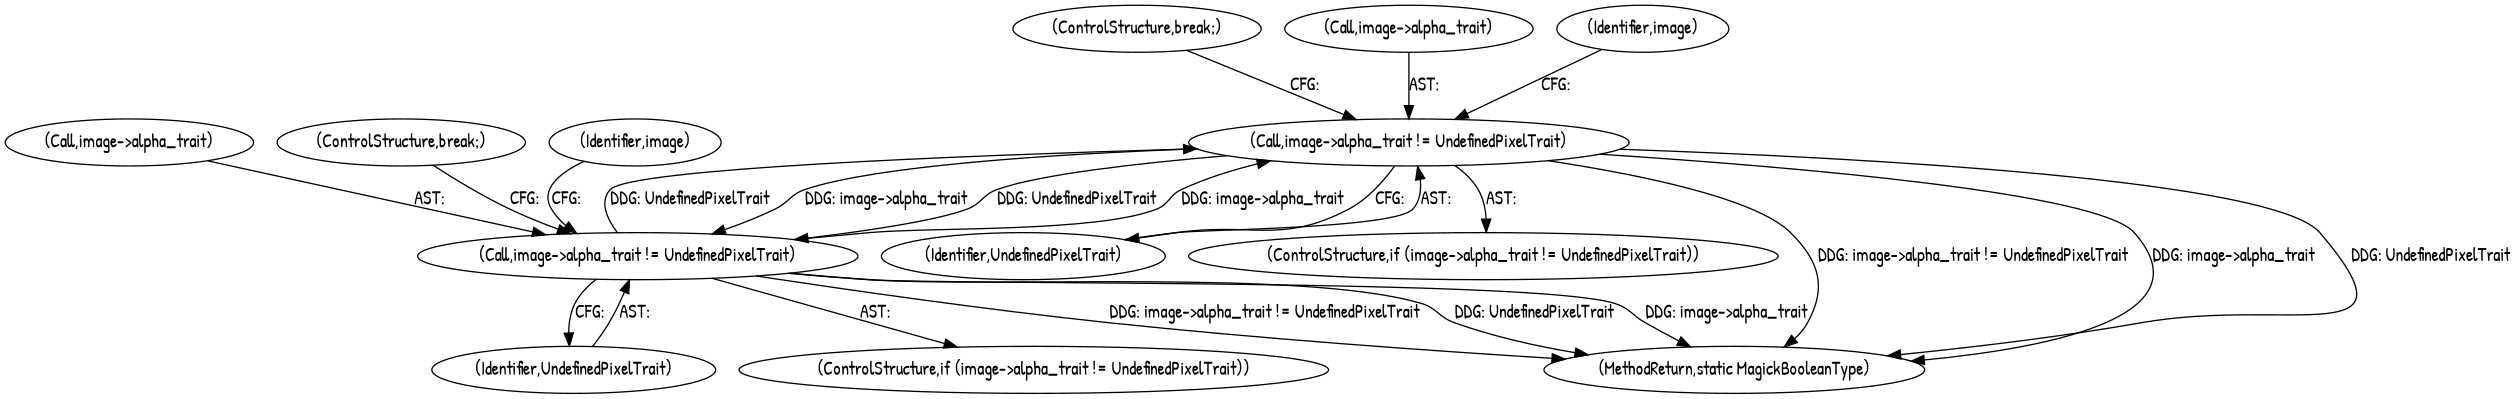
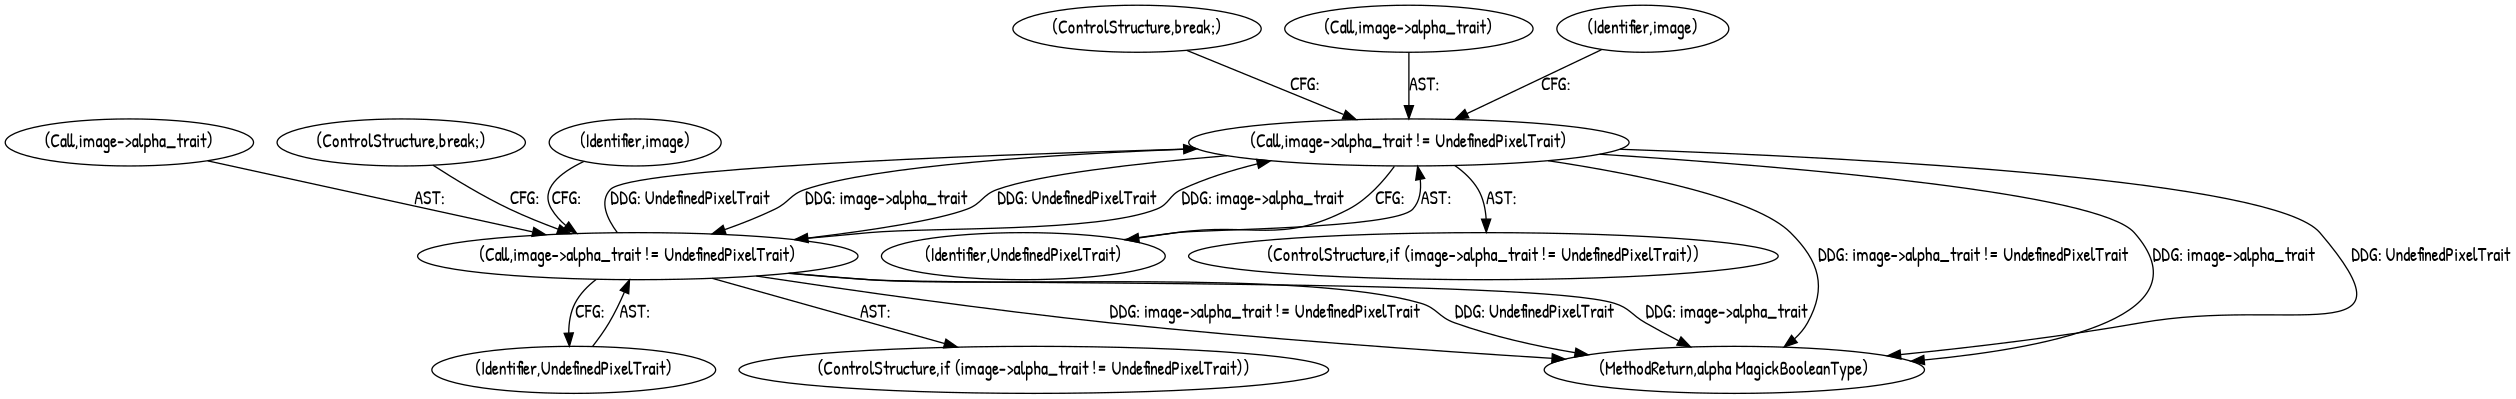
(1734, 370) -> (1734, 370)
